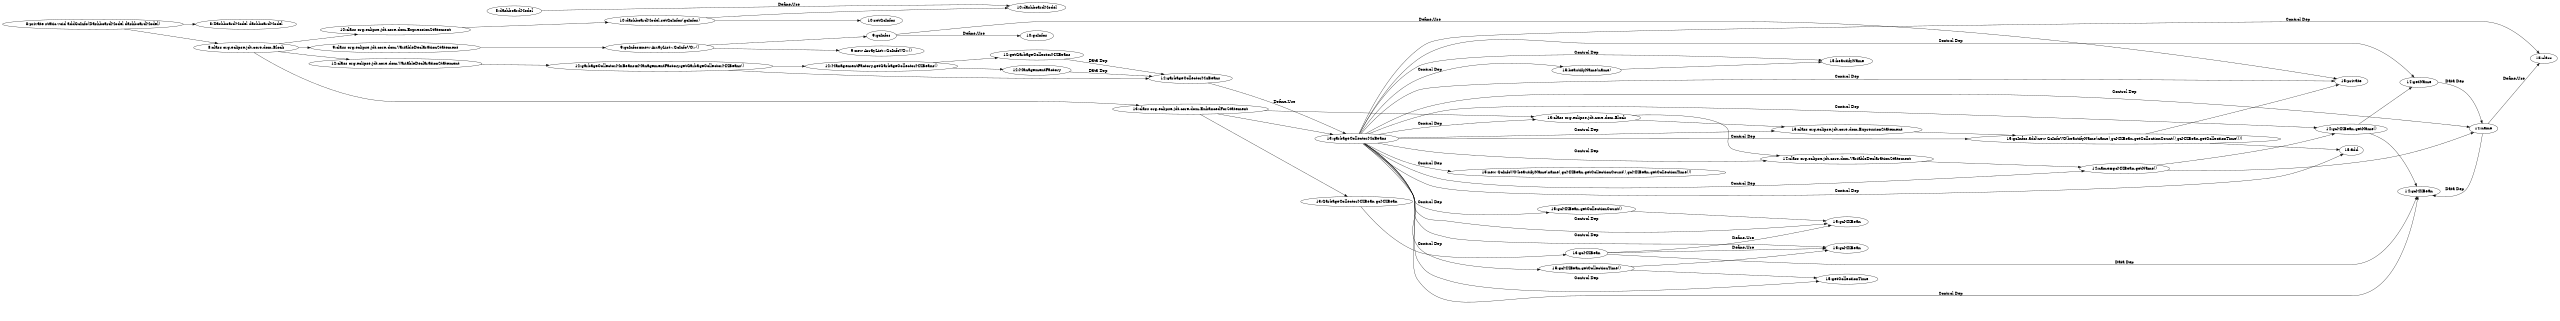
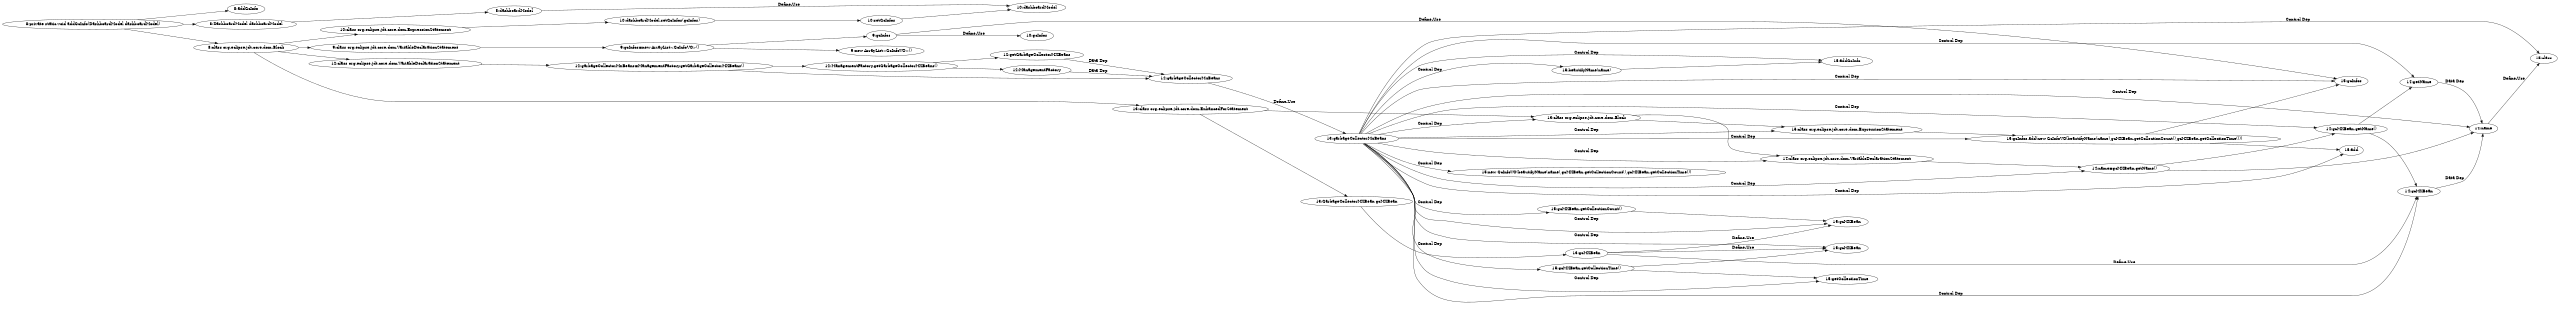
none -> (246, 9)
(856, 11) -> (955, 14)
none -> (388, 17)
(1847, 61) -> (1847, 61)
(2351, 81) -> (2351, 81)
(1274, 124) -> none
(2472, 178) -> (2470, 173)
(2124, 262) -> (2124, 262)
